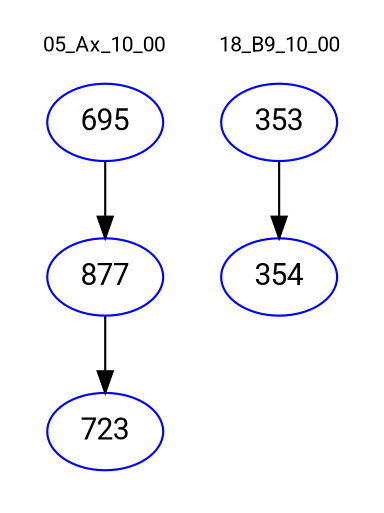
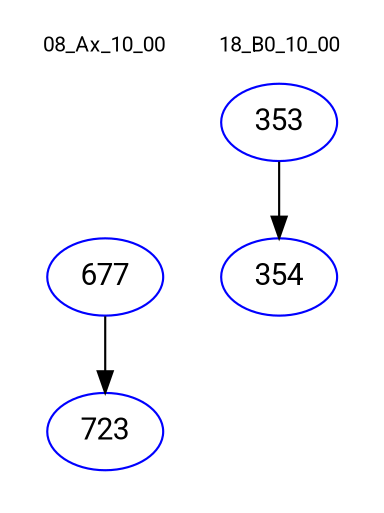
(105, 46) -> (105, 46)
(280, 46) -> (280, 46)
(105, 122) -> none
(105, 277) -> (105, 277)
